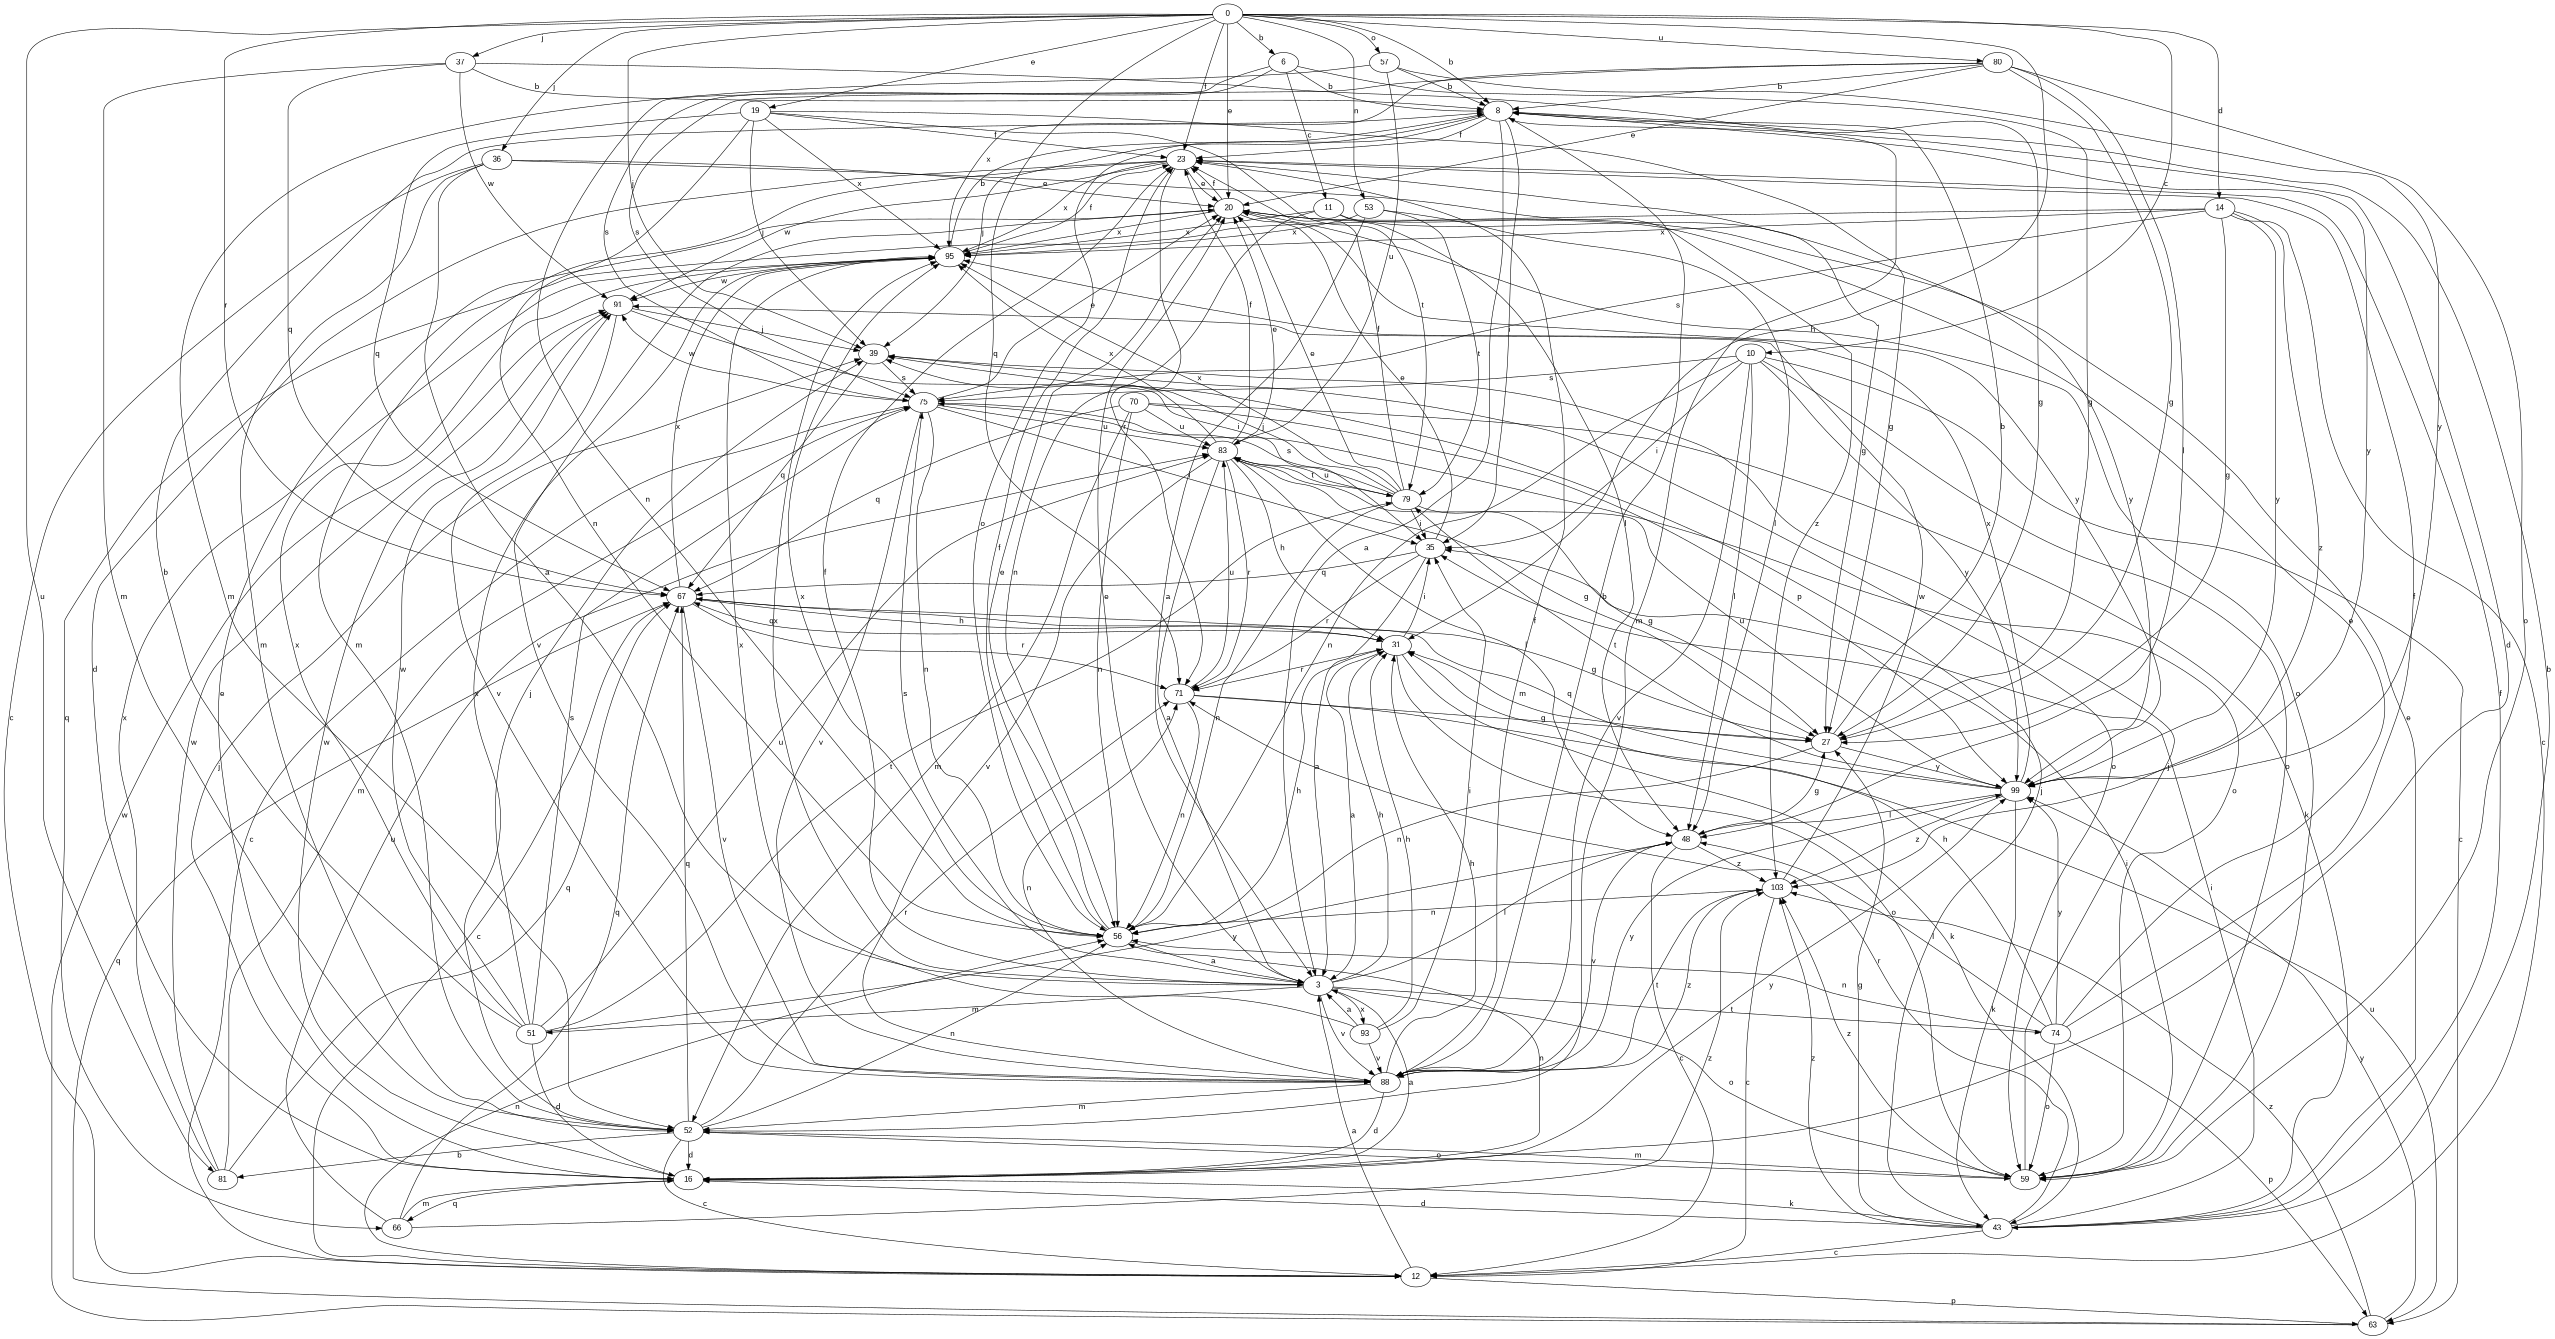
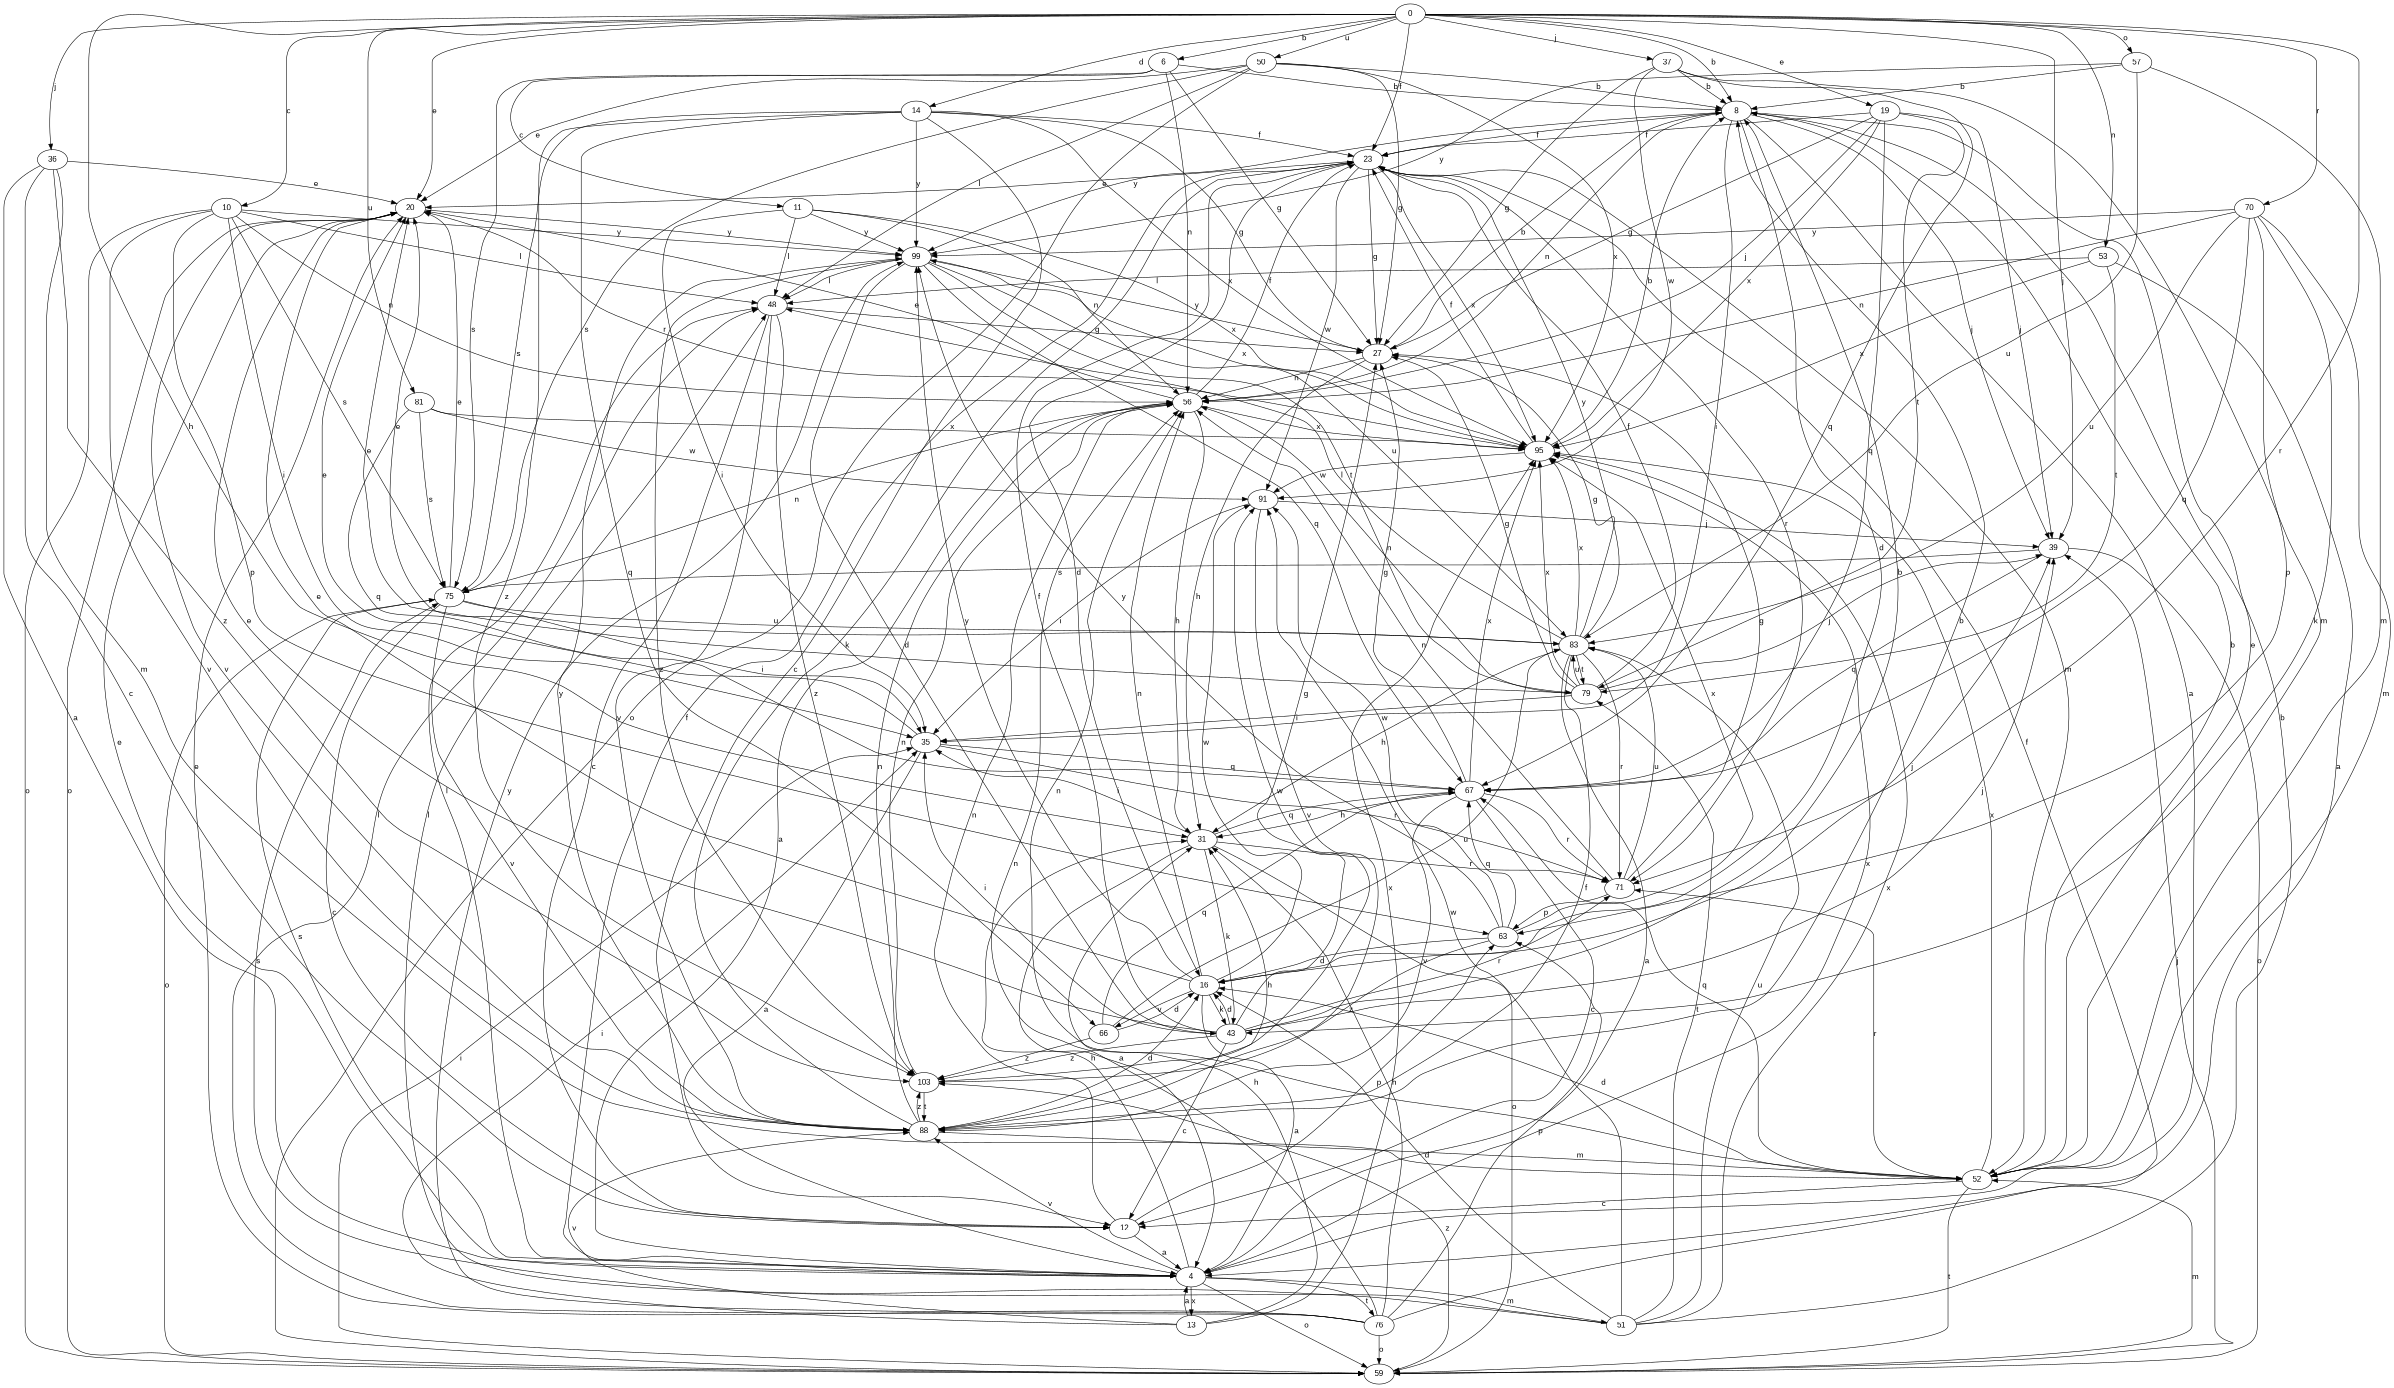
(298, 40) -> (2221, 38)
(1998, 63) -> (1261, 63)
(1209, 185) -> (1141, 125)
(1119, 233) -> (665, 330)
(1251, 305) -> (1584, 403)
(995, 354) -> (2281, 451)
(759, 379) -> none
(1138, 431) -> none
none -> (712, 458)
(595, 524) -> (1746, 257)
(983, 524) -> (1547, 257)
(1799, 597) -> (1814, 233)
(1535, 621) -> (847, 645)
(1639, 621) -> (2253, 645)
(561, 636) -> none
(1523, 694) -> (1198, 597)
none -> (1722, 733)
none -> (2123, 766)
(988, 767) -> (1586, 888)
(361, 791) -> (431, 500)
(2461, 840) -> (252, 573)
(1235, 937) -> (429, 815)
none -> (1355, 951)
(1318, 985) -> (1191, 1277)
(1109, 990) -> (889, 698)
(1993, 1010) -> (907, 645)
(2372, 1010) -> (1546, 913)
(1365, 1034) -> (1191, 1325)
(2056, 1034) -> (1379, 1325)
(458, 1151) -> (2218, 586)
(1439, 1155) -> (1949, 1277)
(426, 1204) -> (1176, 1010)
(455, 1204) -> (1159, 1010)
(1746, 1224) -> none
